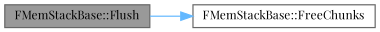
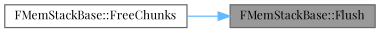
(165, 16) -> (203, 16)
